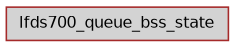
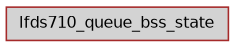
(117, 24) -> (117, 24)
